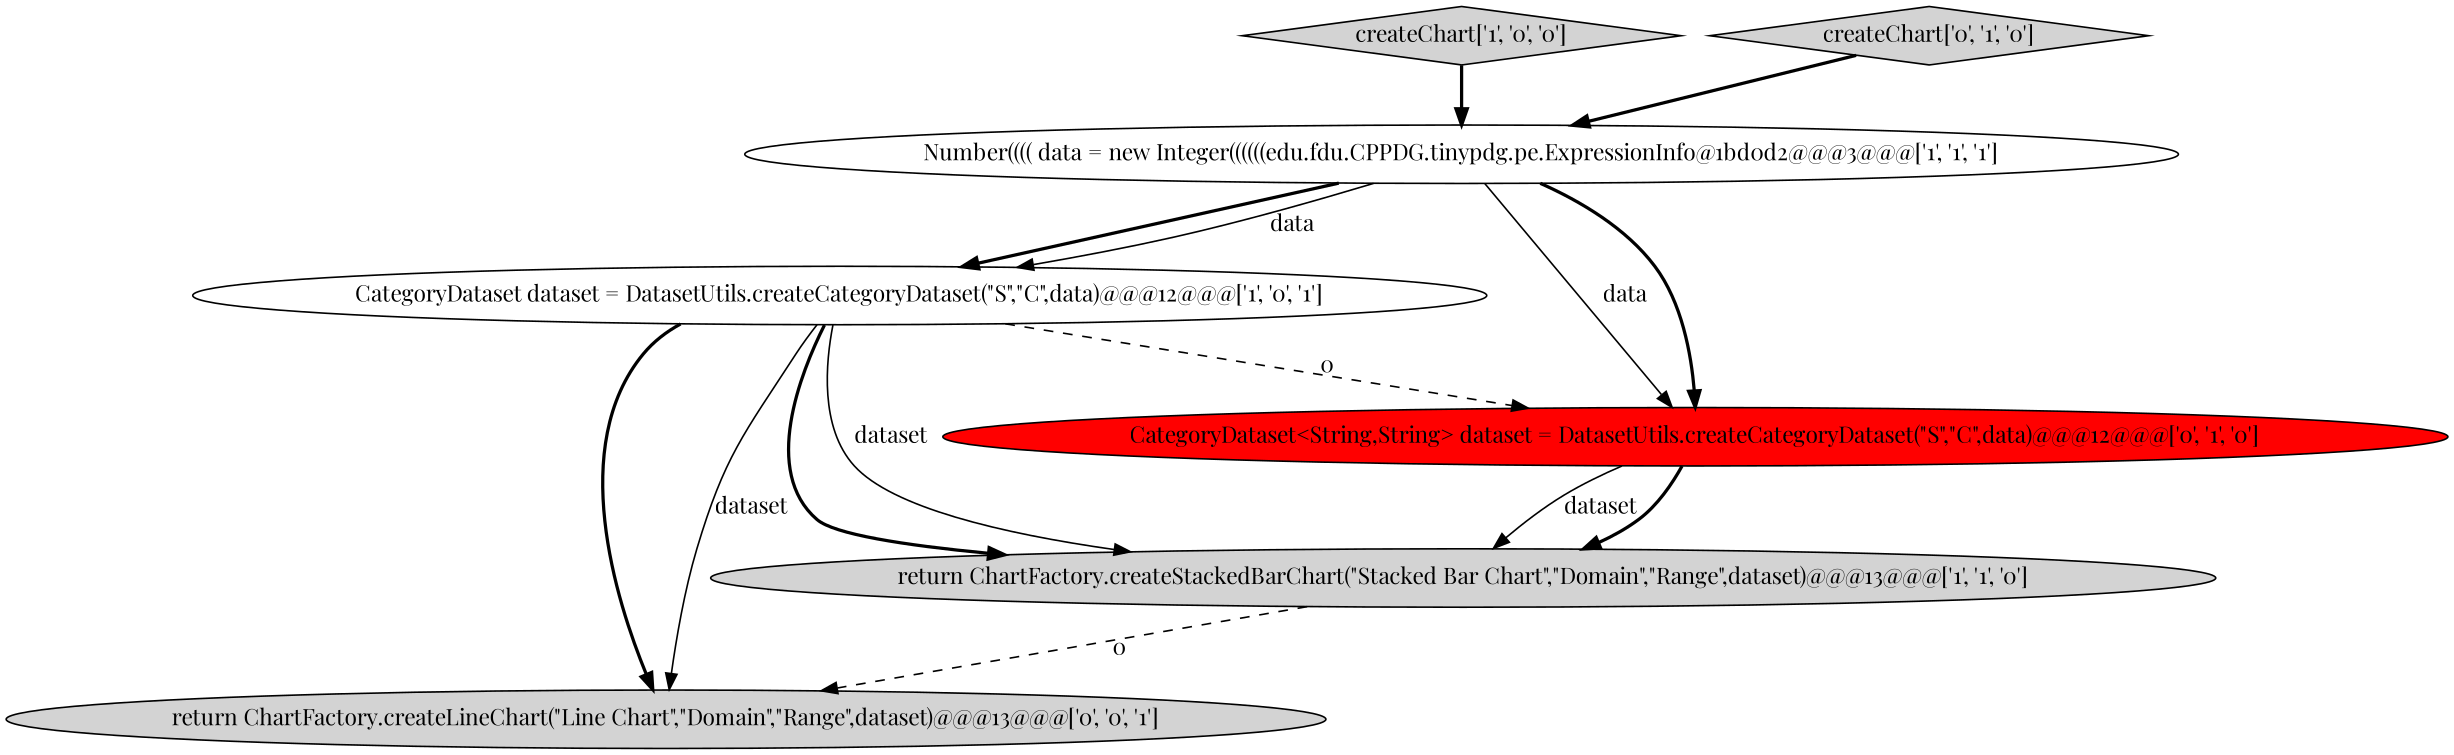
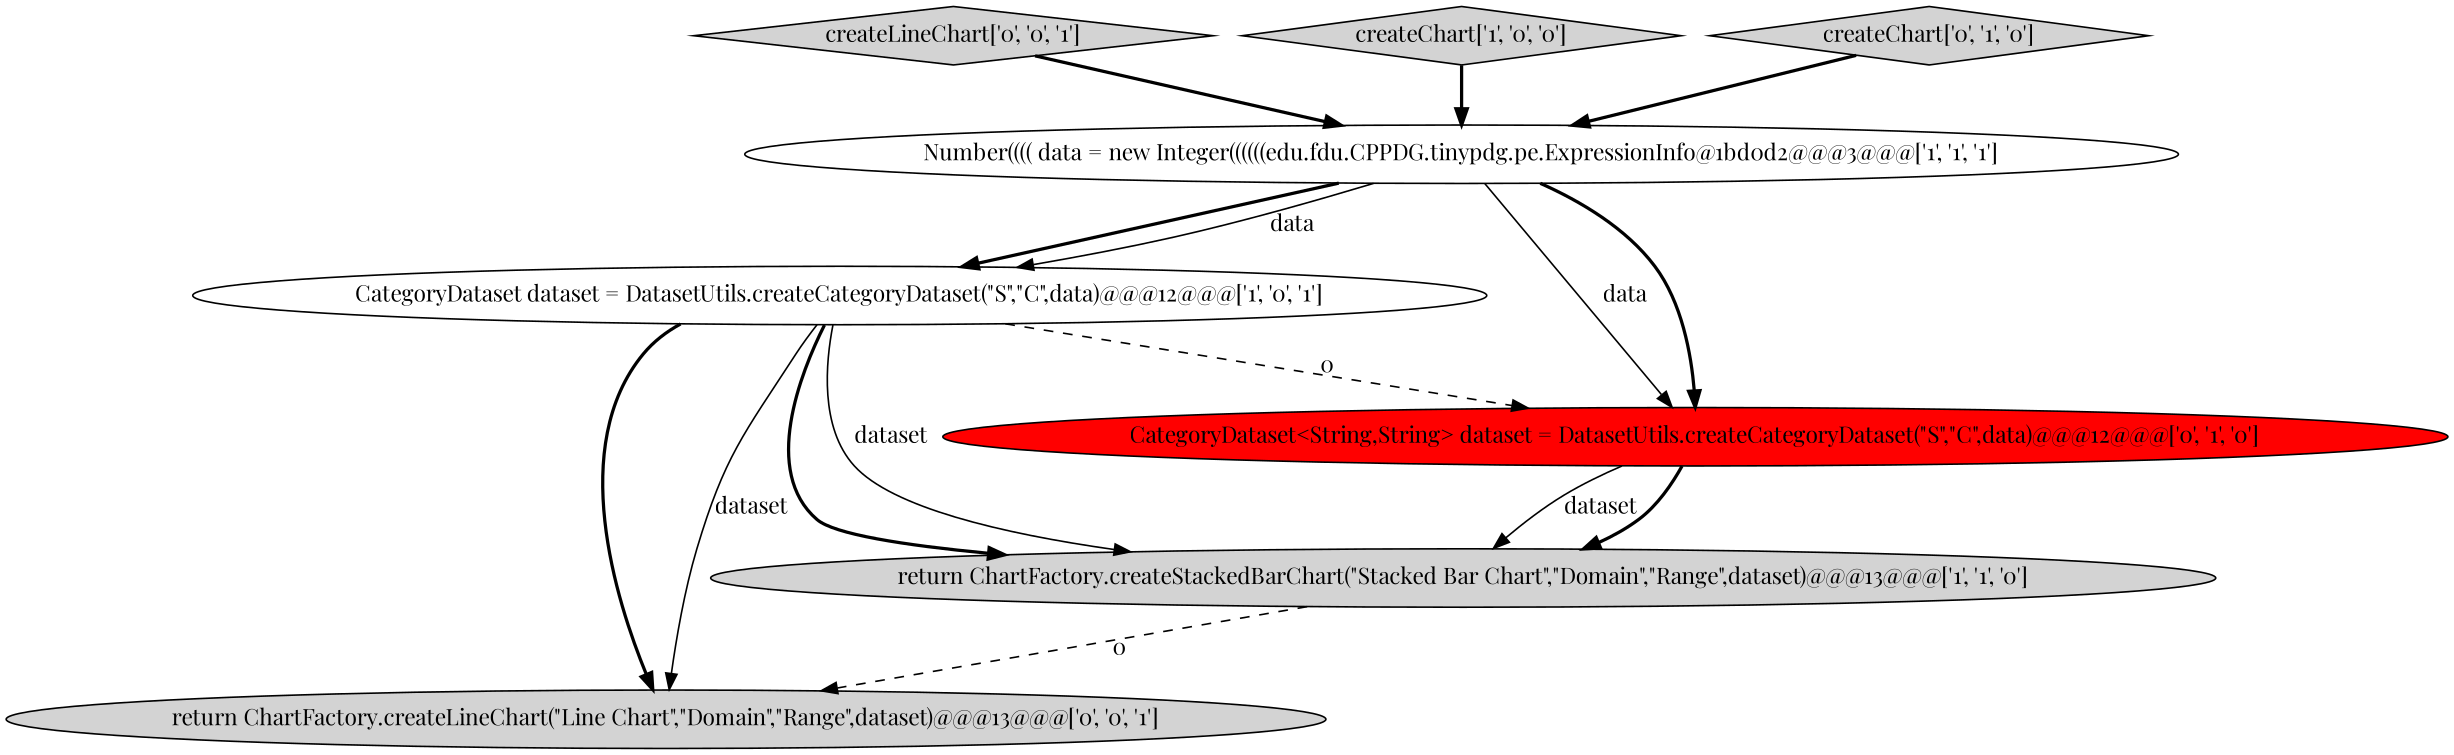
none -> (953, 36)
